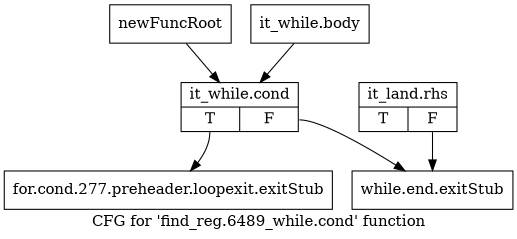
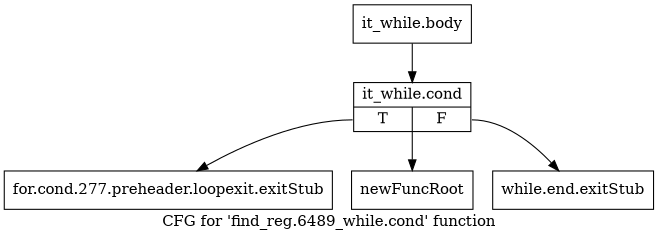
(199, 59) -> (412, 146)
(408, 107) -> none
